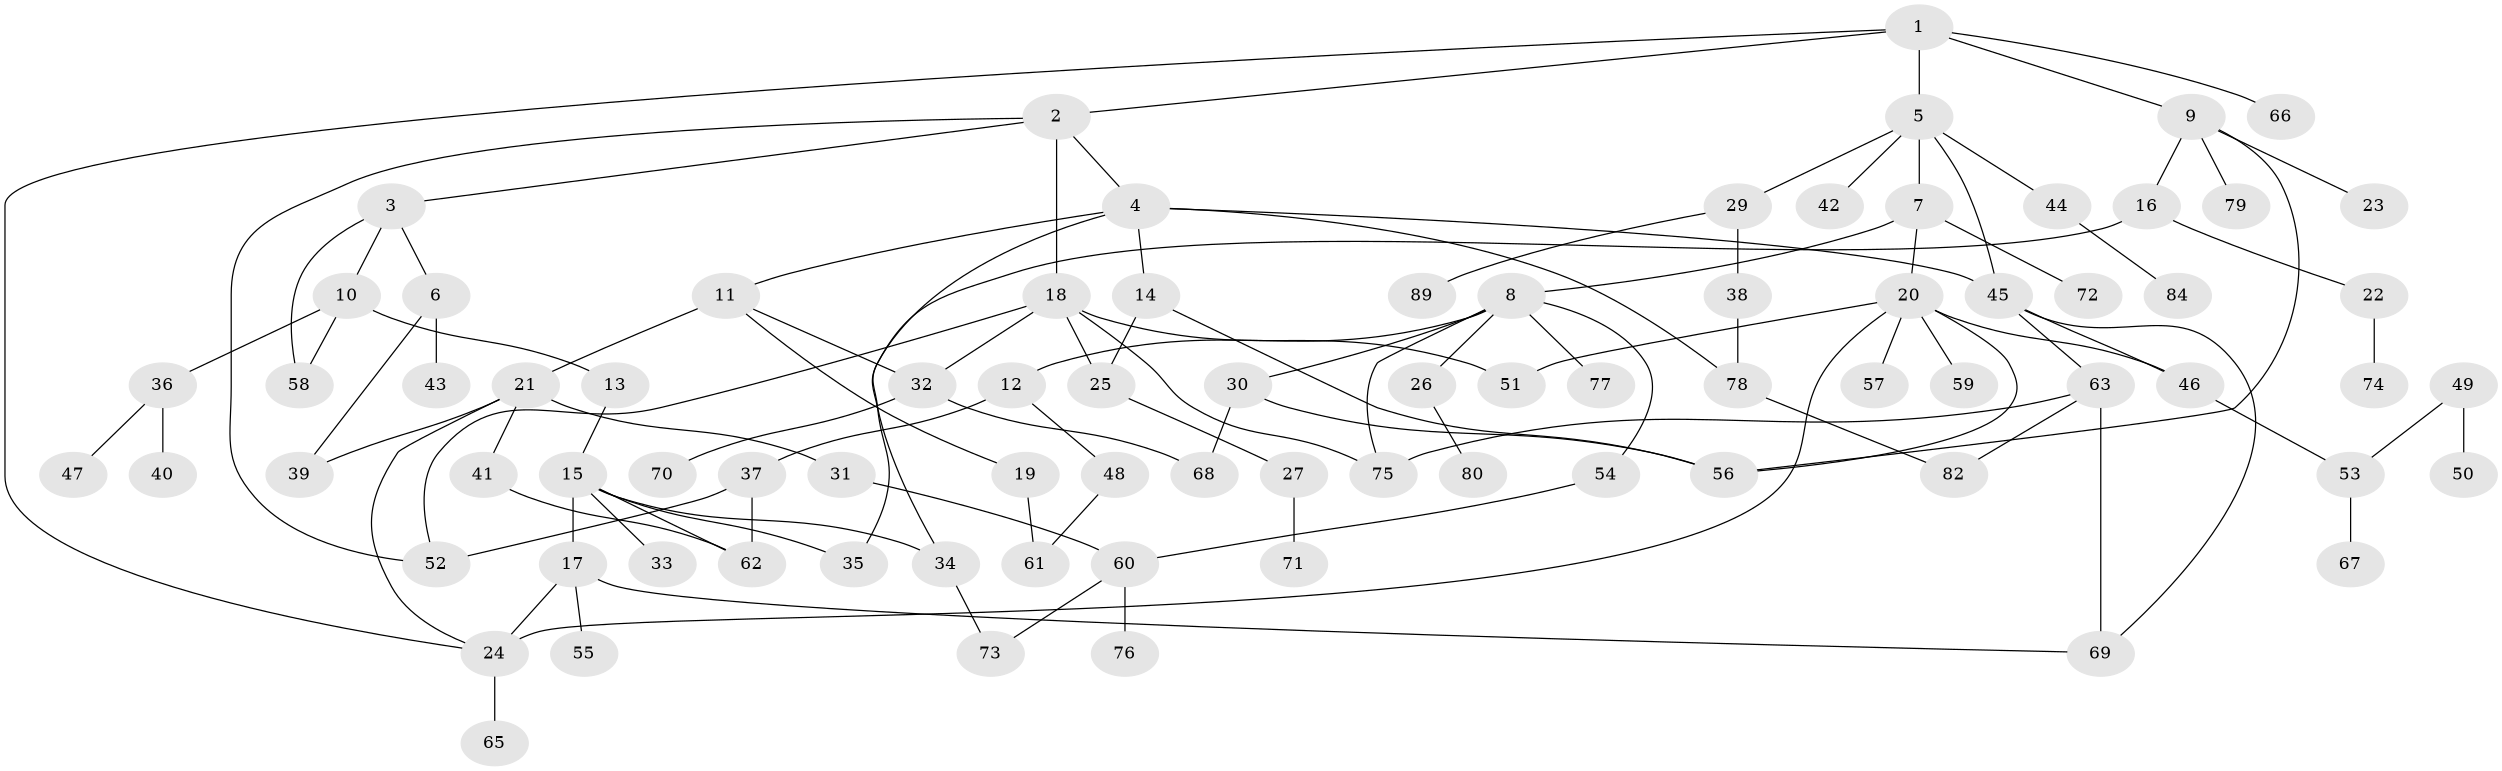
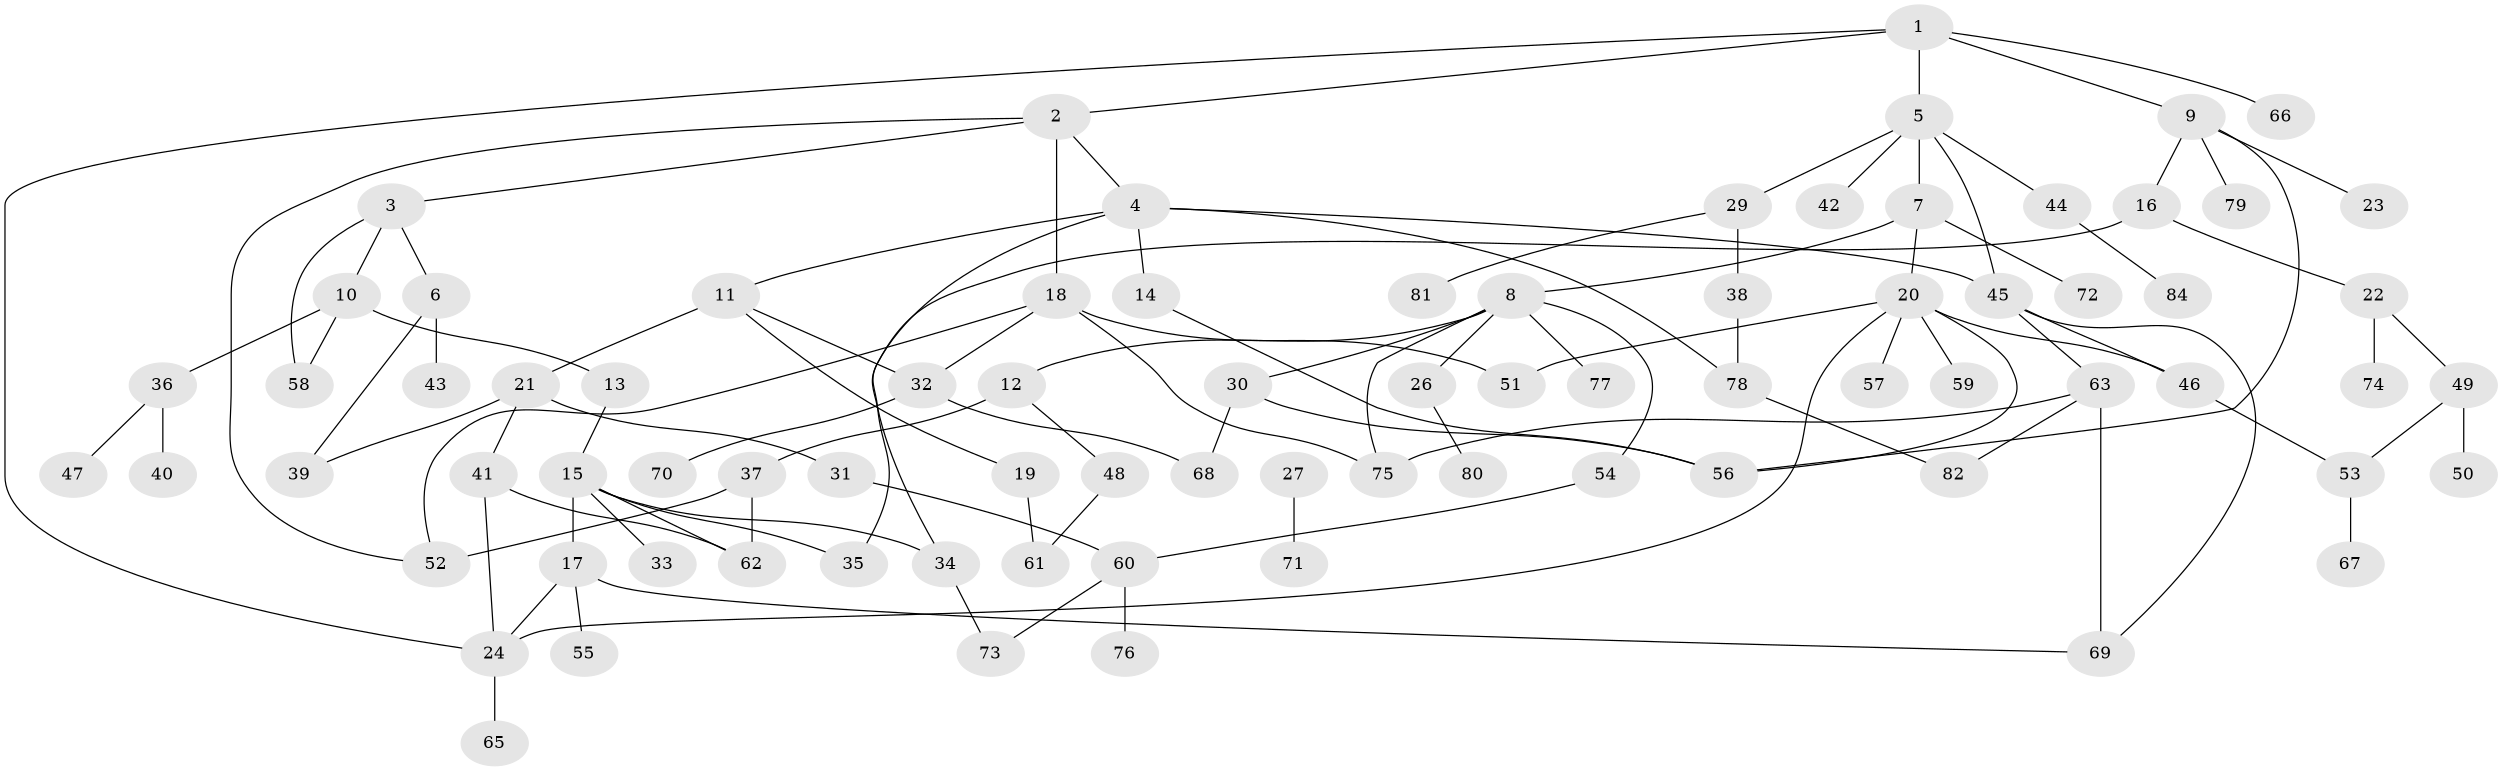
(1422, 296) -> (1422, 296)
none -> (2419, 340)
(1101, 385) -> none
(373, 508) -> (489, 564)
